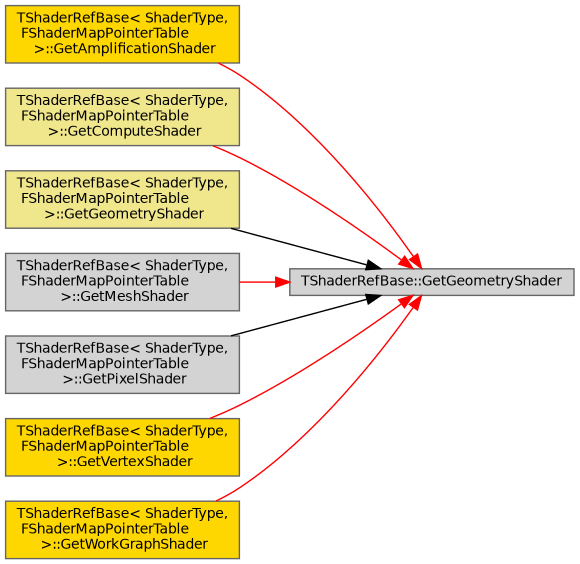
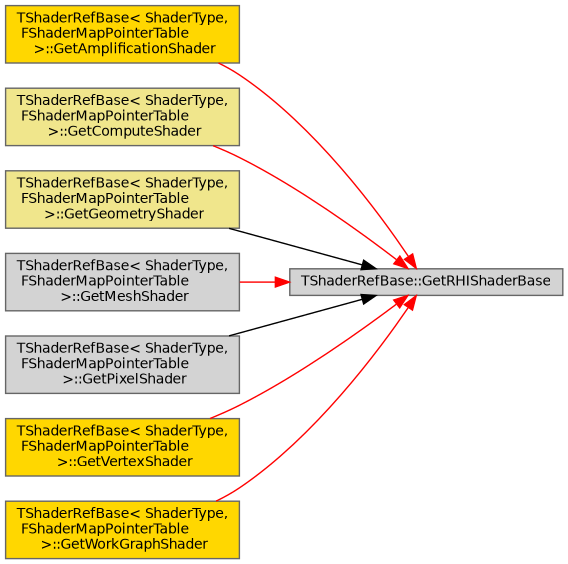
(432, 282) -> (426, 282)
